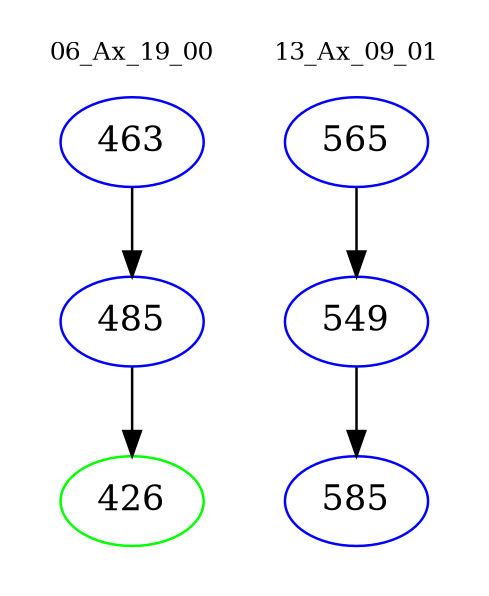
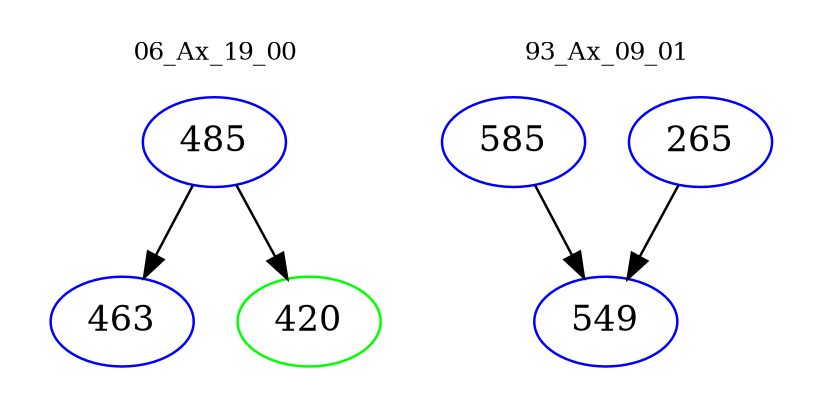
(357, 54) -> (607, 54)
(357, 142) -> (701, 142)
(132, 220) -> (174, 220)
(357, 399) -> (554, 220)
(132, 501) -> (309, 322)
